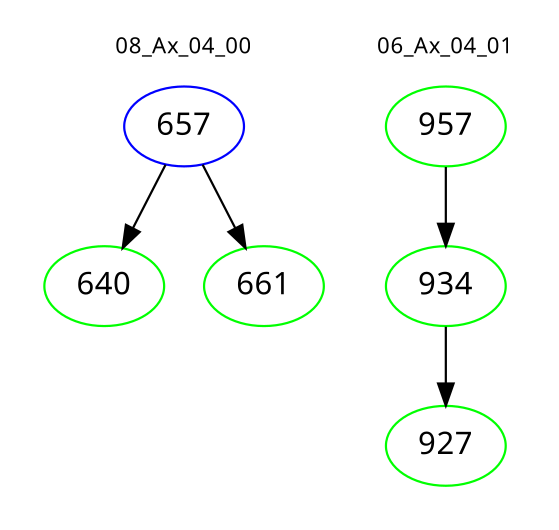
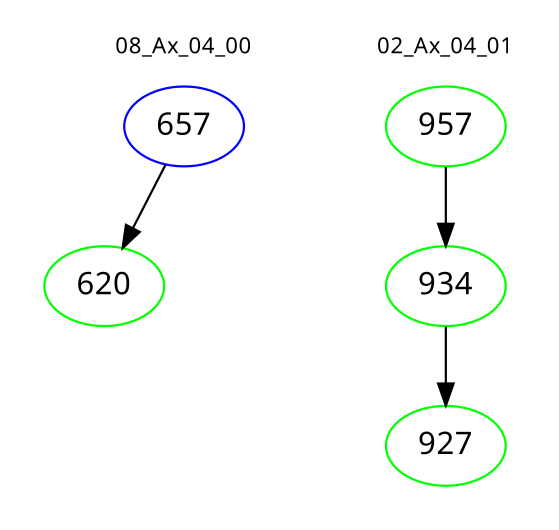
(446, 48) -> (446, 48)
(104, 286) -> (104, 286)
(264, 286) -> none
